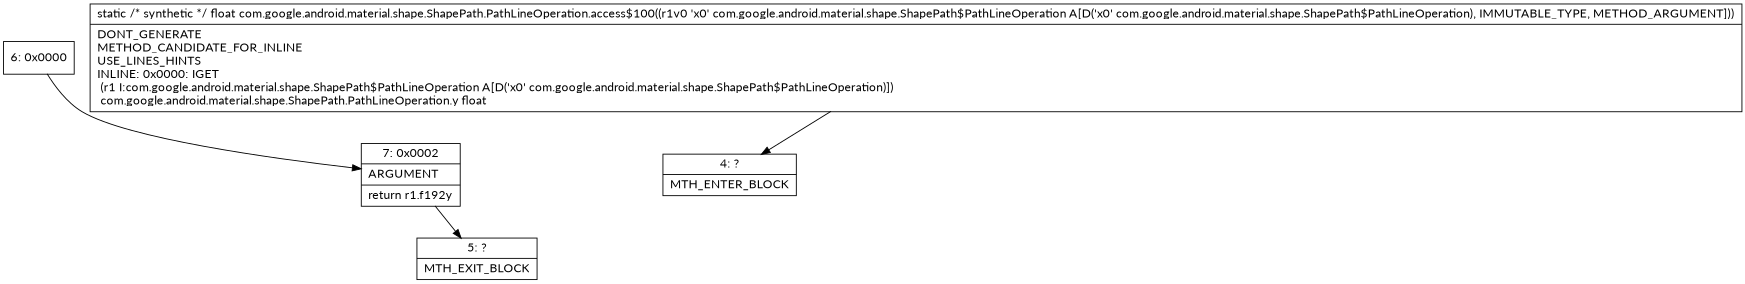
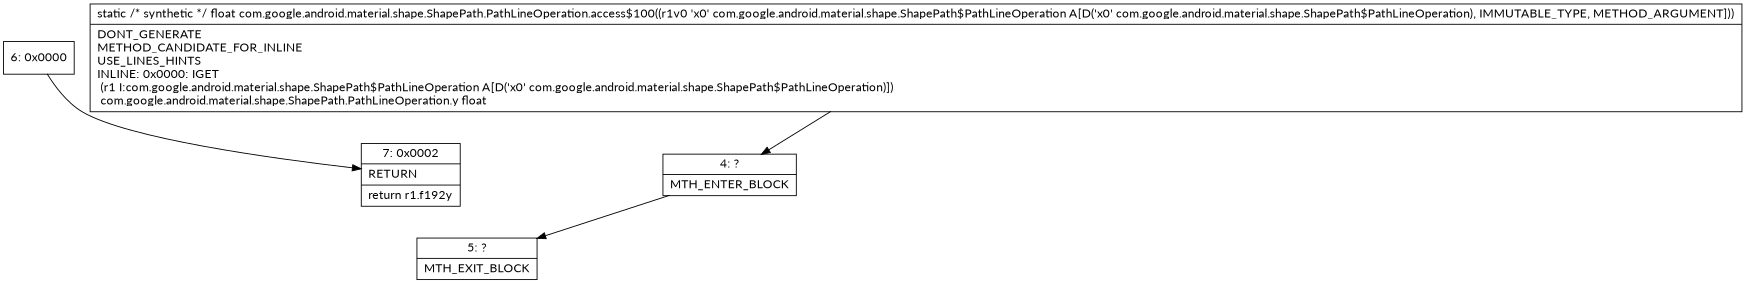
(404, 174) -> (393, 174)
(445, 219) -> (608, 215)
